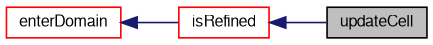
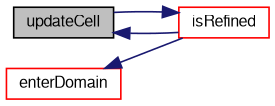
none -> (154, 33)
